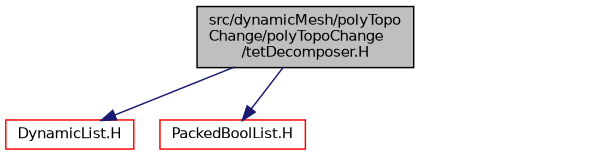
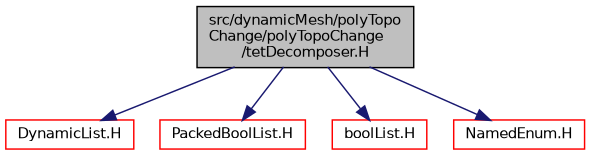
none -> (380, 135)
none -> (519, 135)
